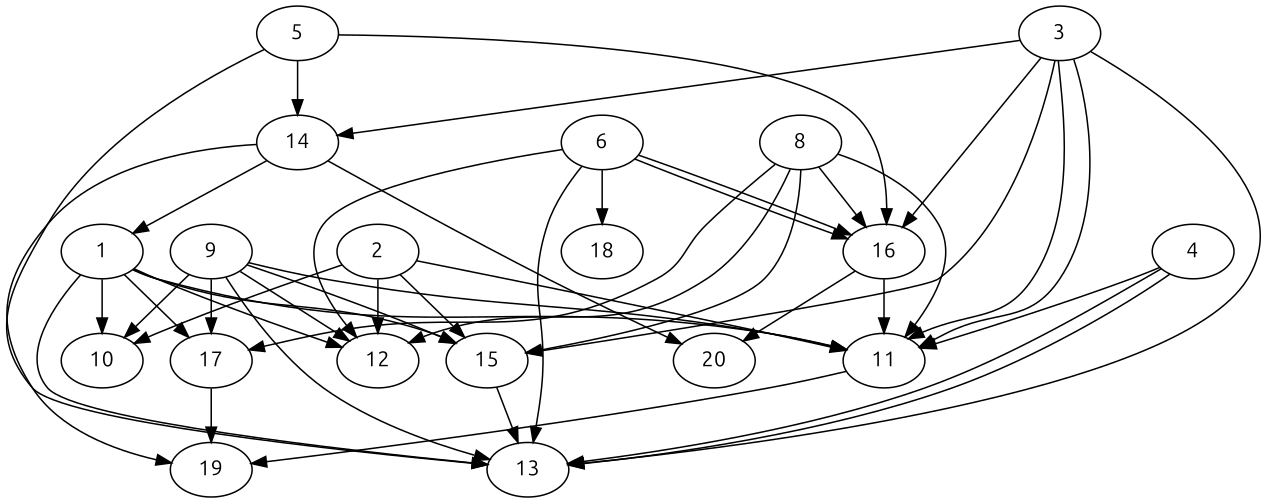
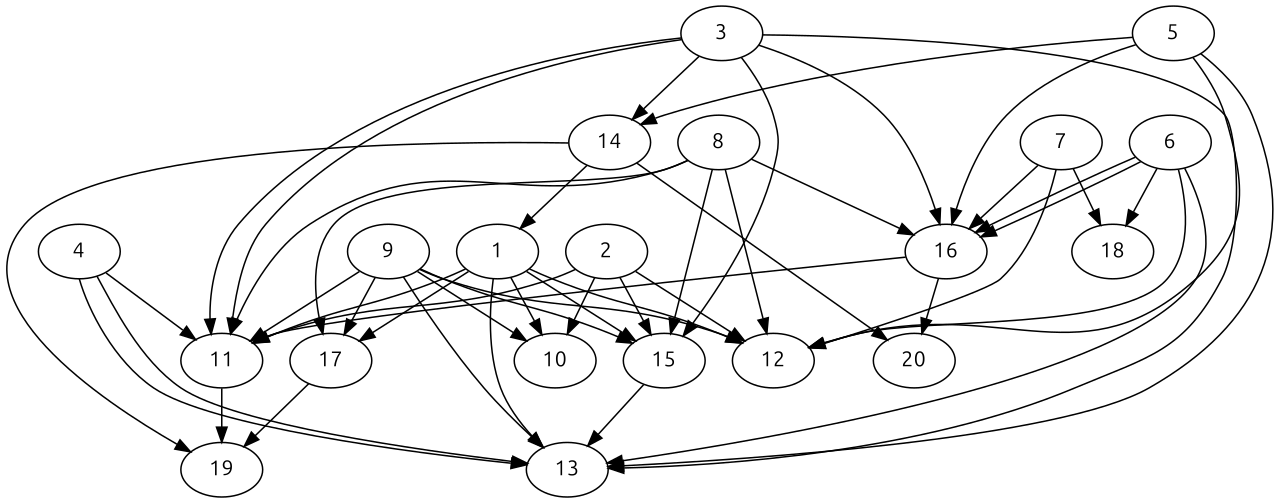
none -> (1061, 142)
none -> (1122, 324)
